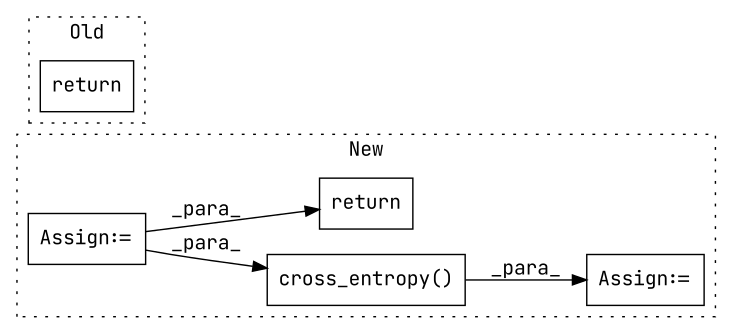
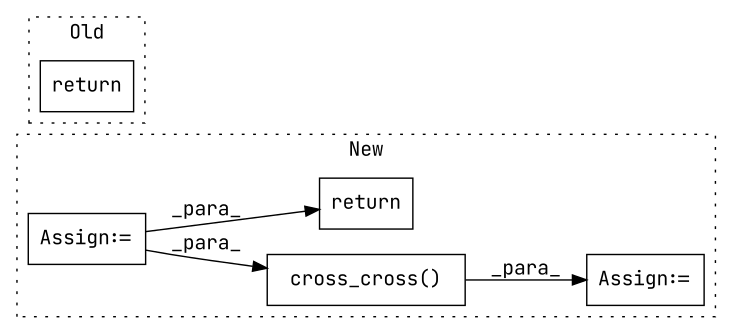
(366, 280) -> (366, 280)
